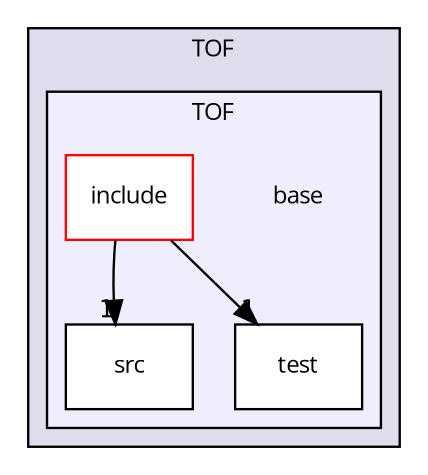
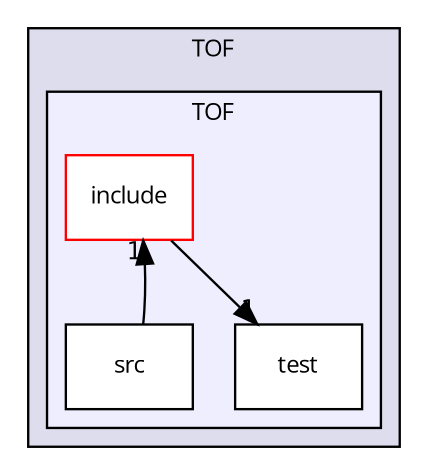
(299, 198) -> none
(114, 271) -> (145, 294)
